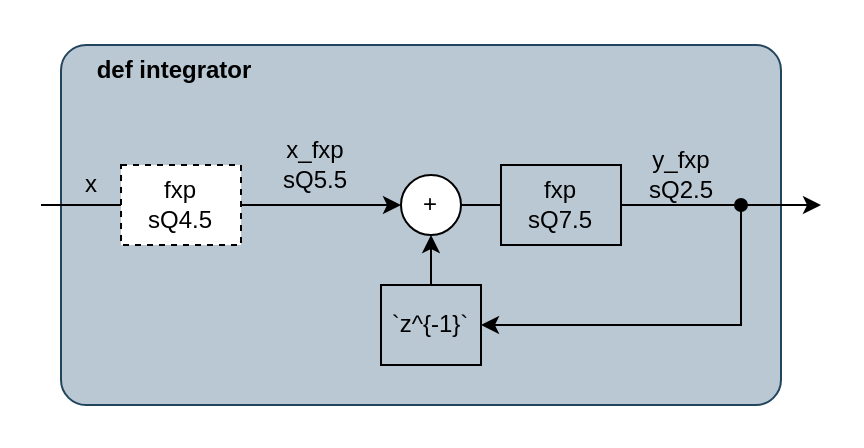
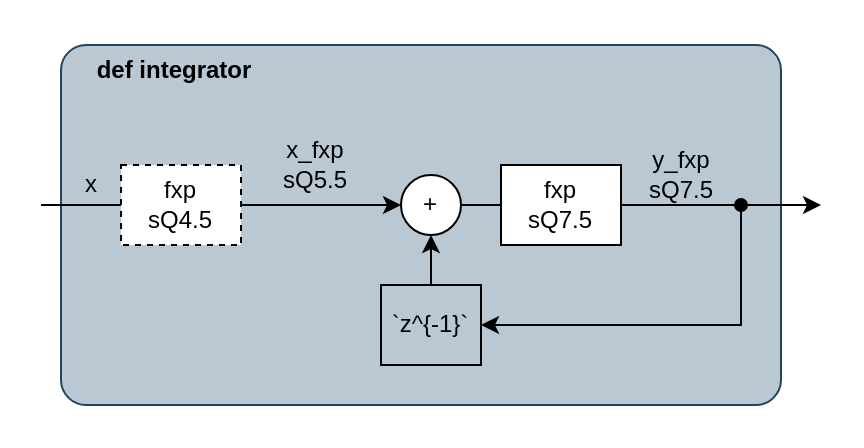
(682, 175) -> (682, 175)
(561, 205) -> (561, 205)
